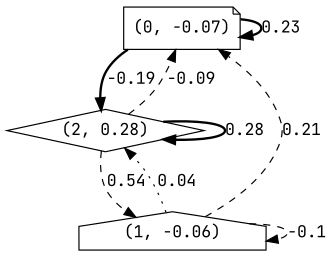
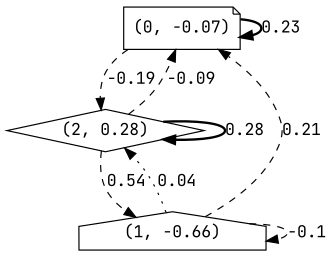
(107, 70) -> (107, 70)
(173, 233) -> (173, 233)
